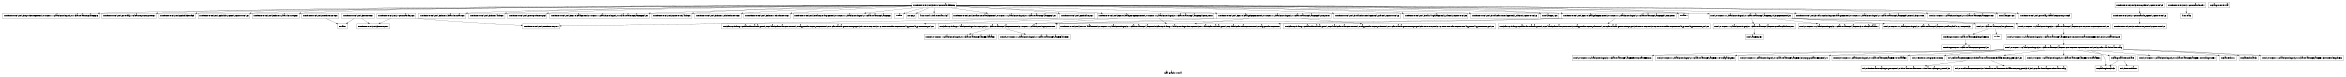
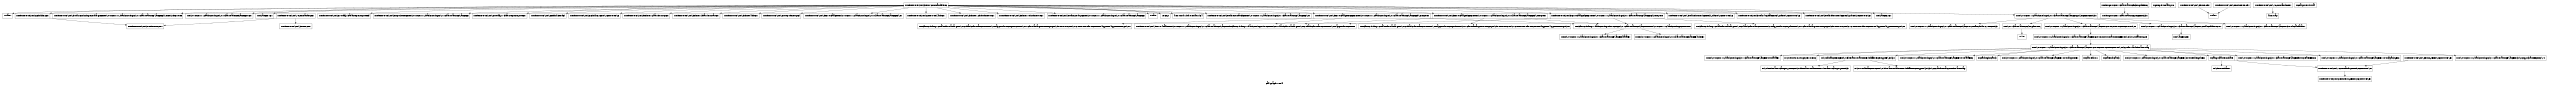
none -> (2164, 5)
(365, 21) -> none
(1981, 31) -> none
(2115, 63) -> (2275, 65)
